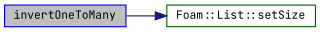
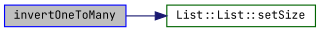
(241, 16) -> (241, 16)
